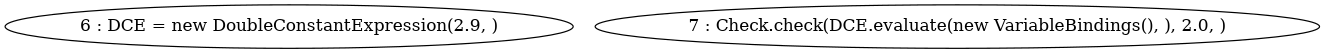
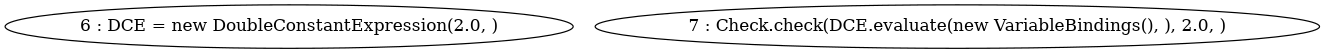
(289, 27) -> (289, 27)
